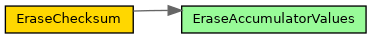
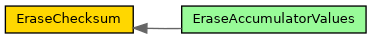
(151, 11) -> (164, 29)
